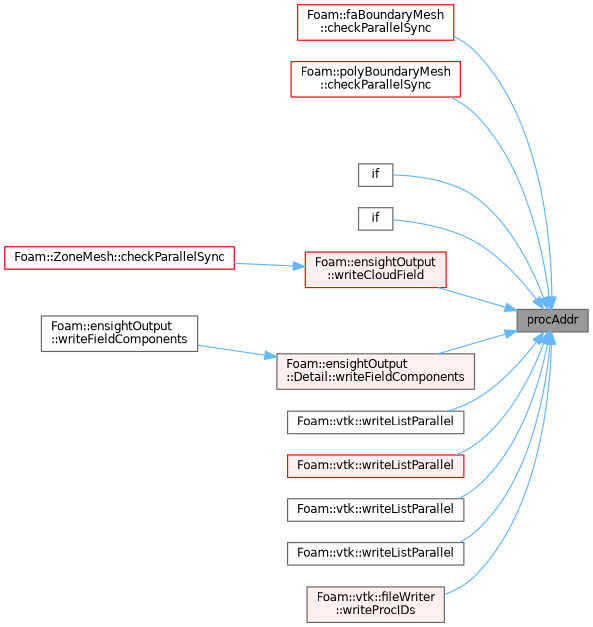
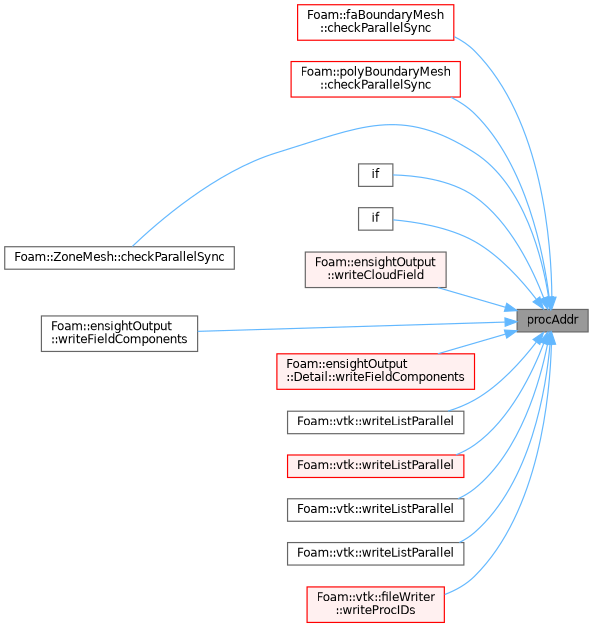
(120, 258) -> (120, 258)
(264, 265) -> (374, 126)
(376, 270) -> (376, 270)
(231, 350) -> (351, 327)
(376, 372) -> (376, 372)
(376, 605) -> (376, 605)
